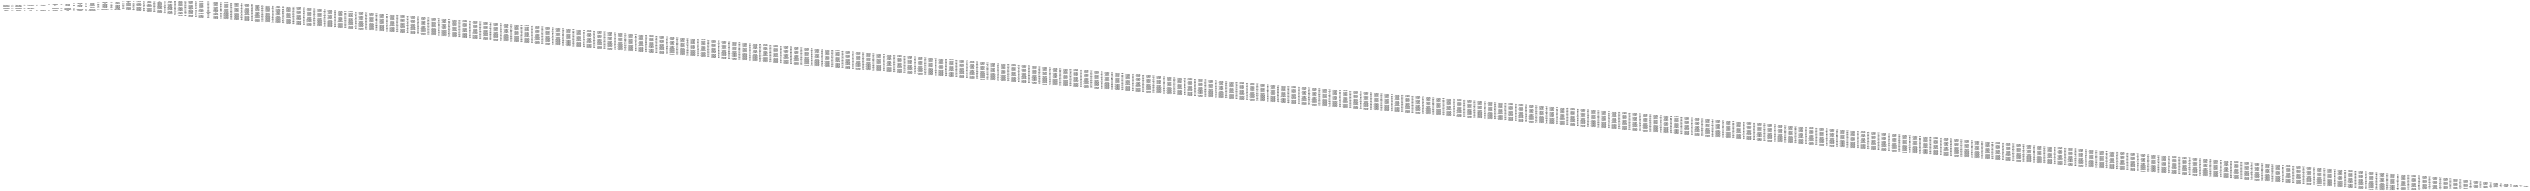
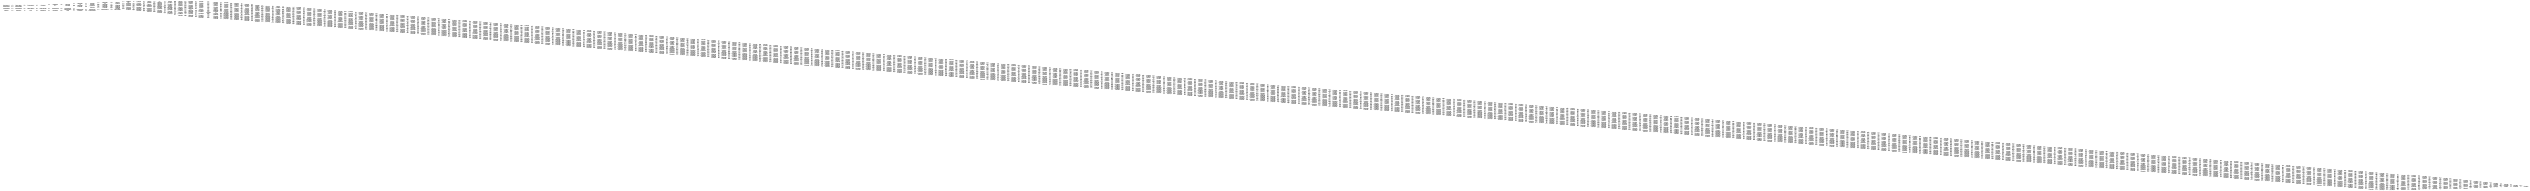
none -> (43, 9)
